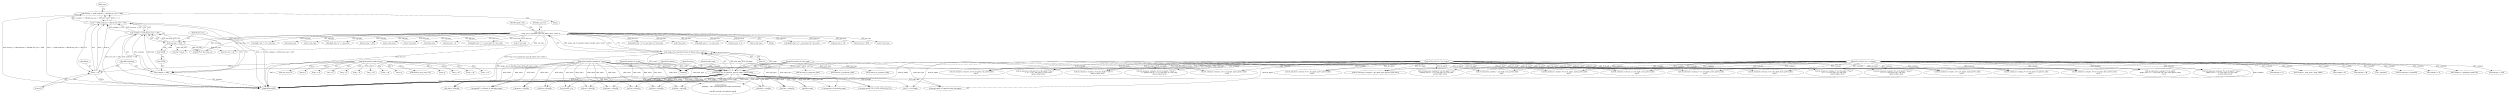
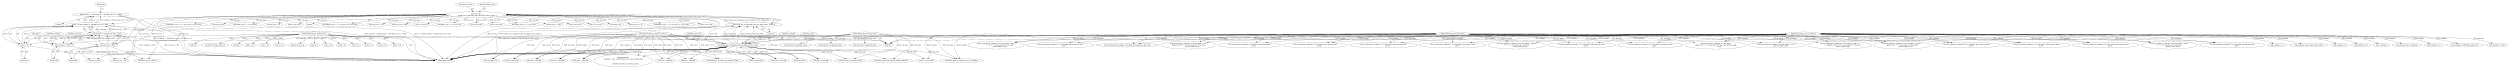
(161, 56) -> (56, 52)
(630, 61) -> none
(452, 88) -> none
